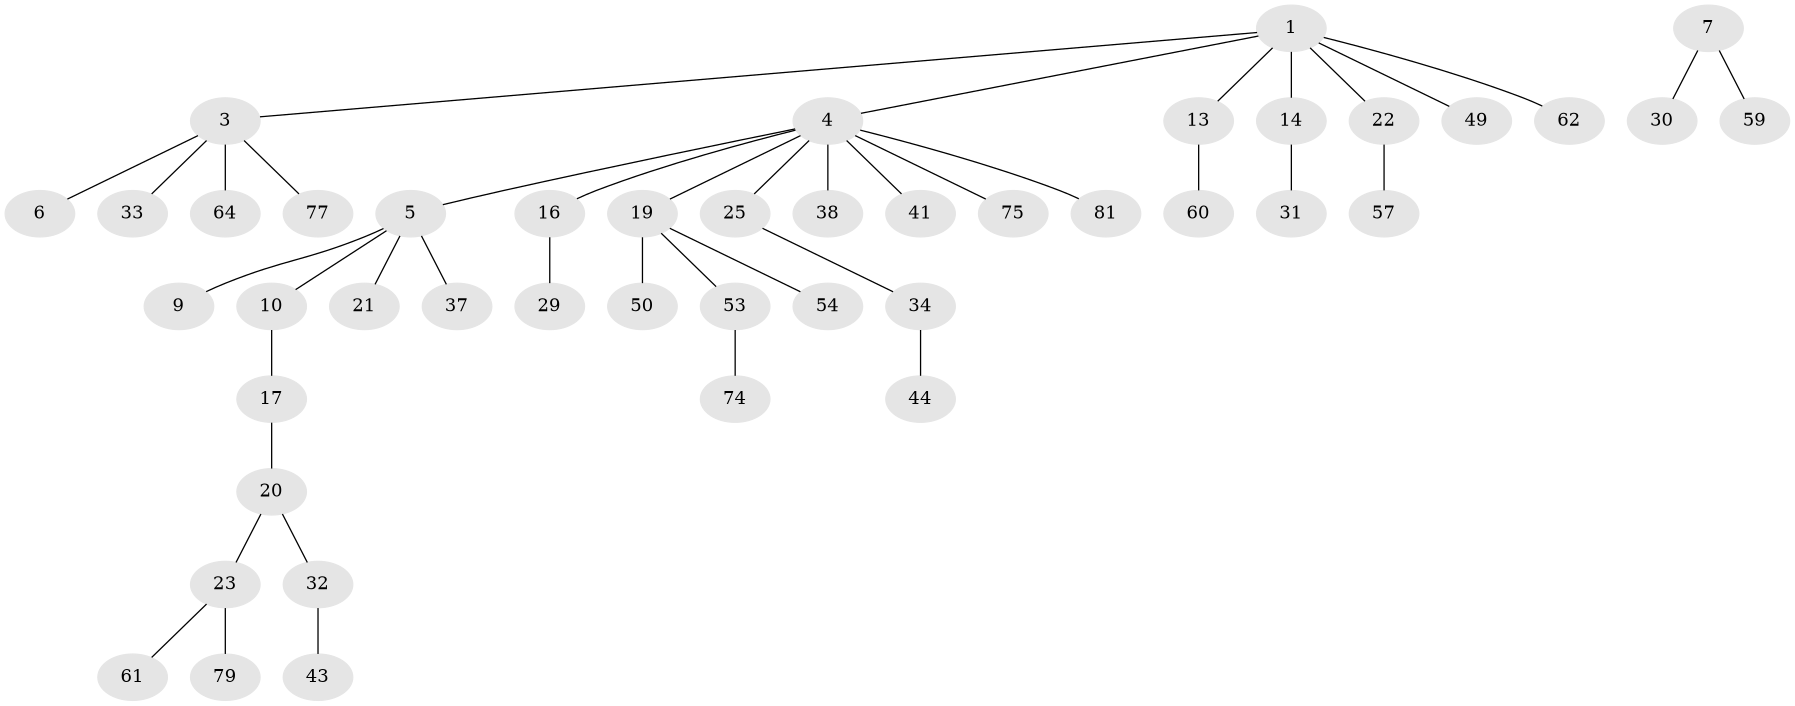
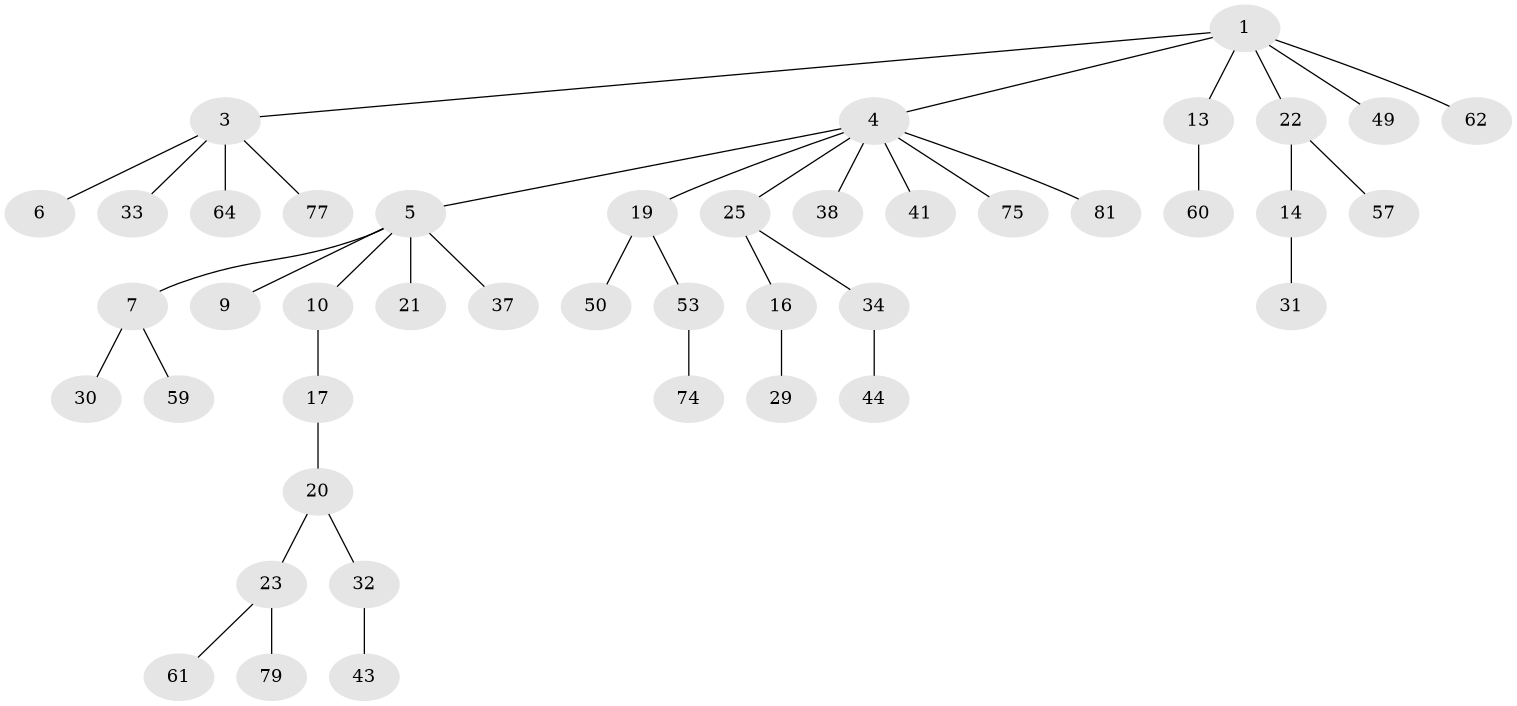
(1291, 75) -> (1291, 168)
(685, 161) -> (758, 260)
none -> (272, 260)
(828, 306) -> none
